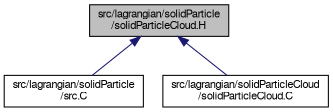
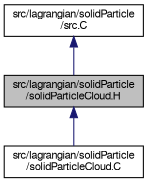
(112, 59) -> (74, 61)
(246, 91) -> (74, 162)
